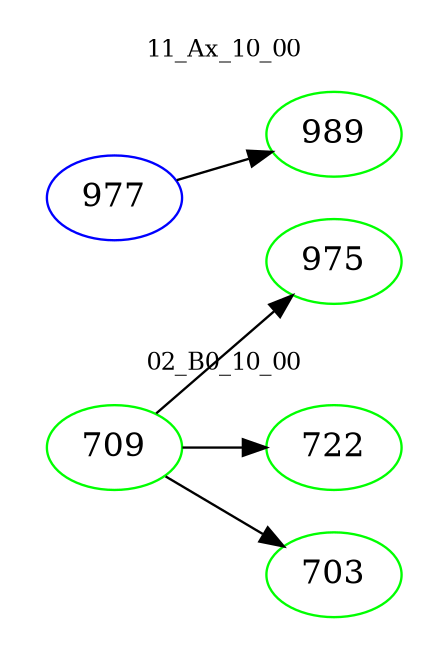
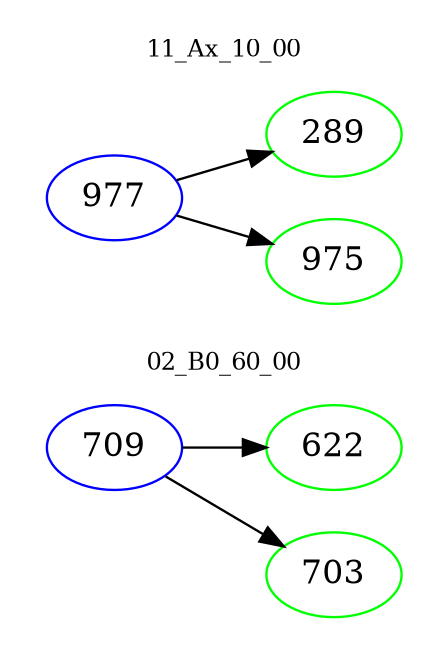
(334, 134) -> (334, 134)
(215, 362) -> (213, 226)
(224, 364) -> (224, 364)
(114, 448) -> (114, 448)
(334, 448) -> (334, 448)
